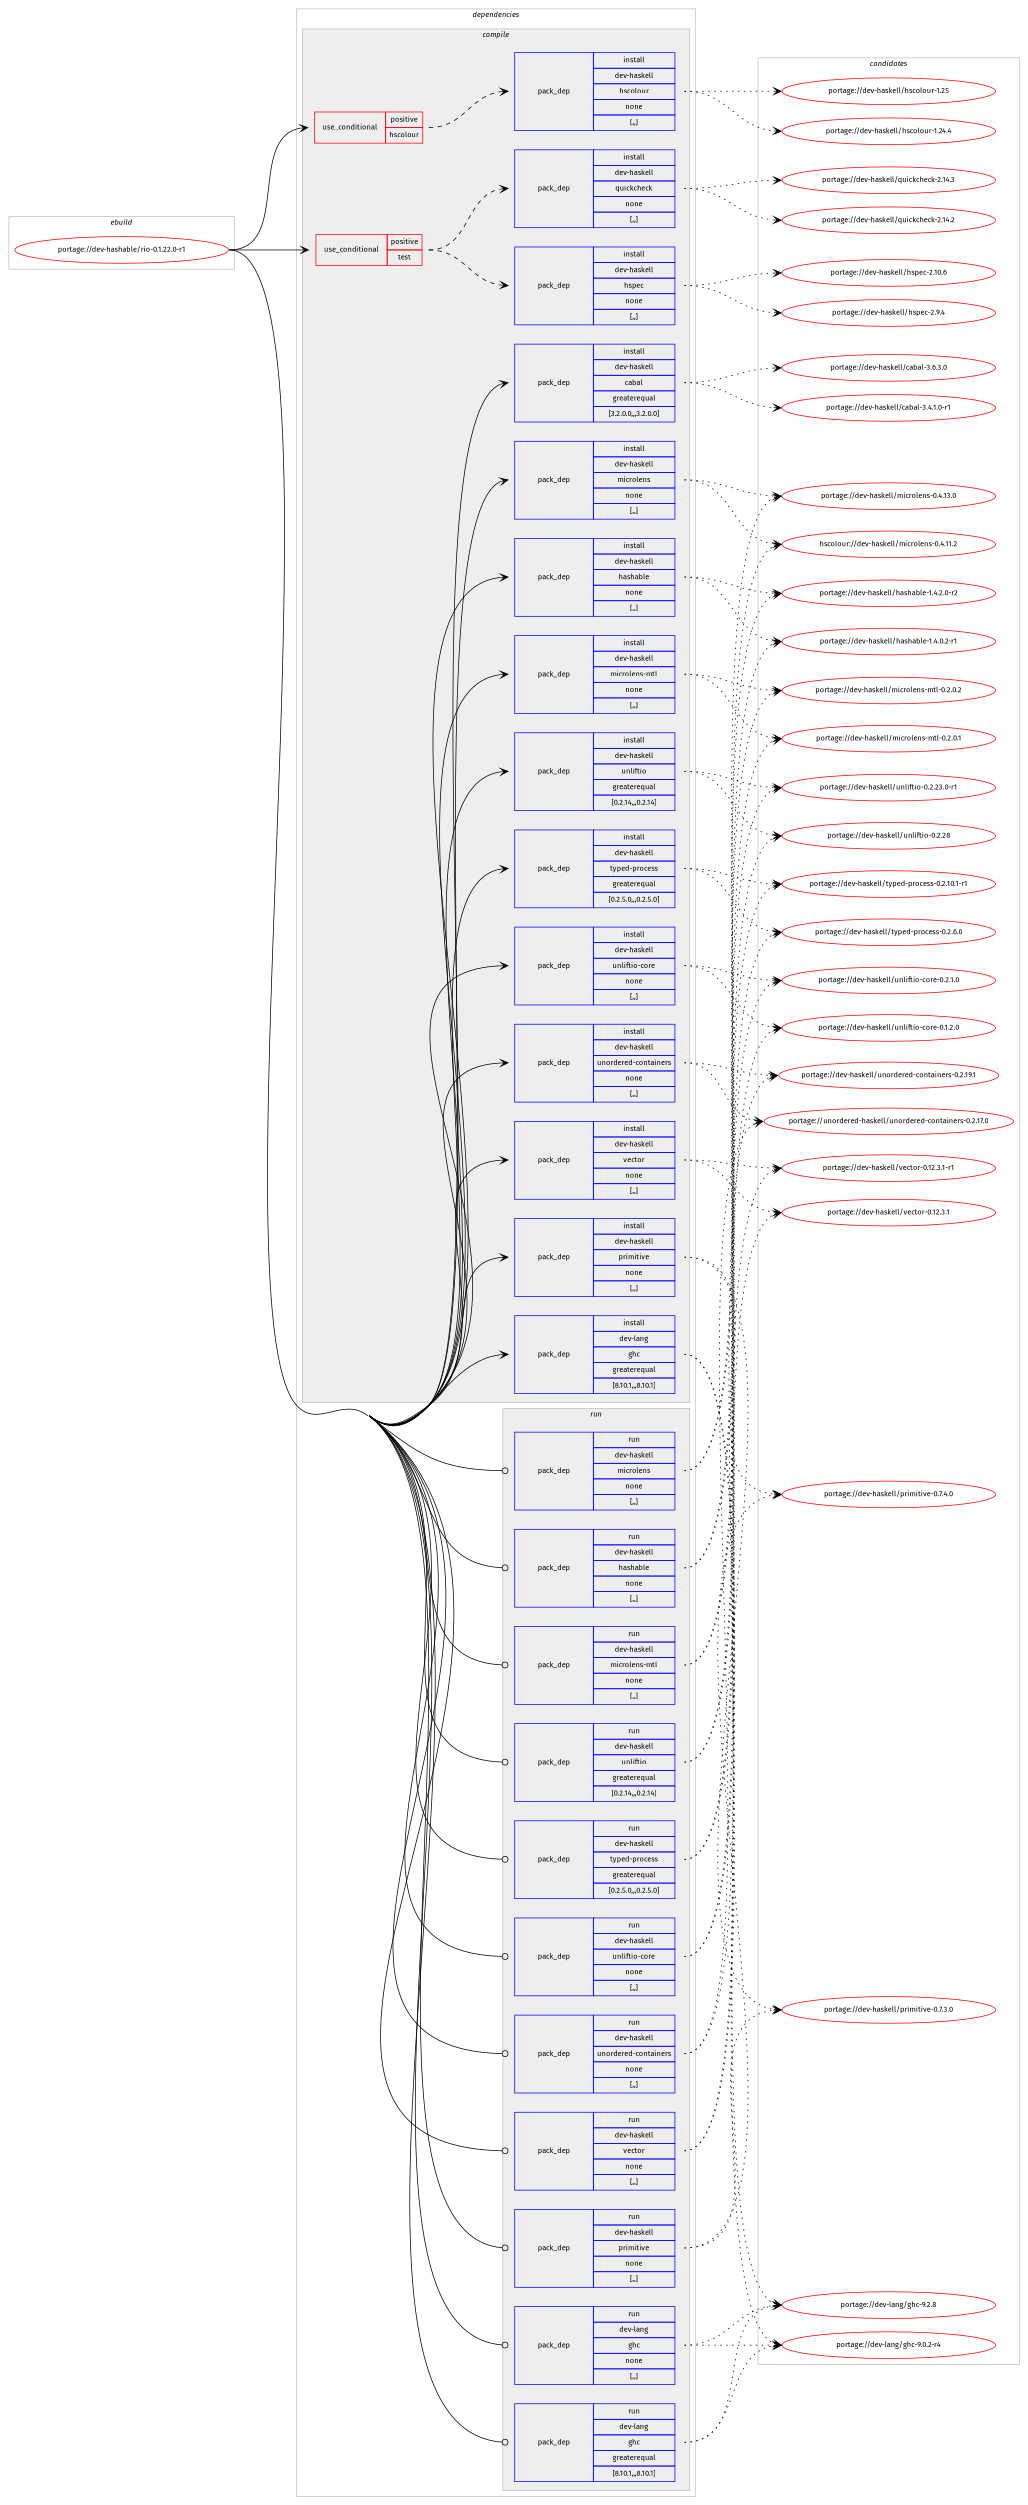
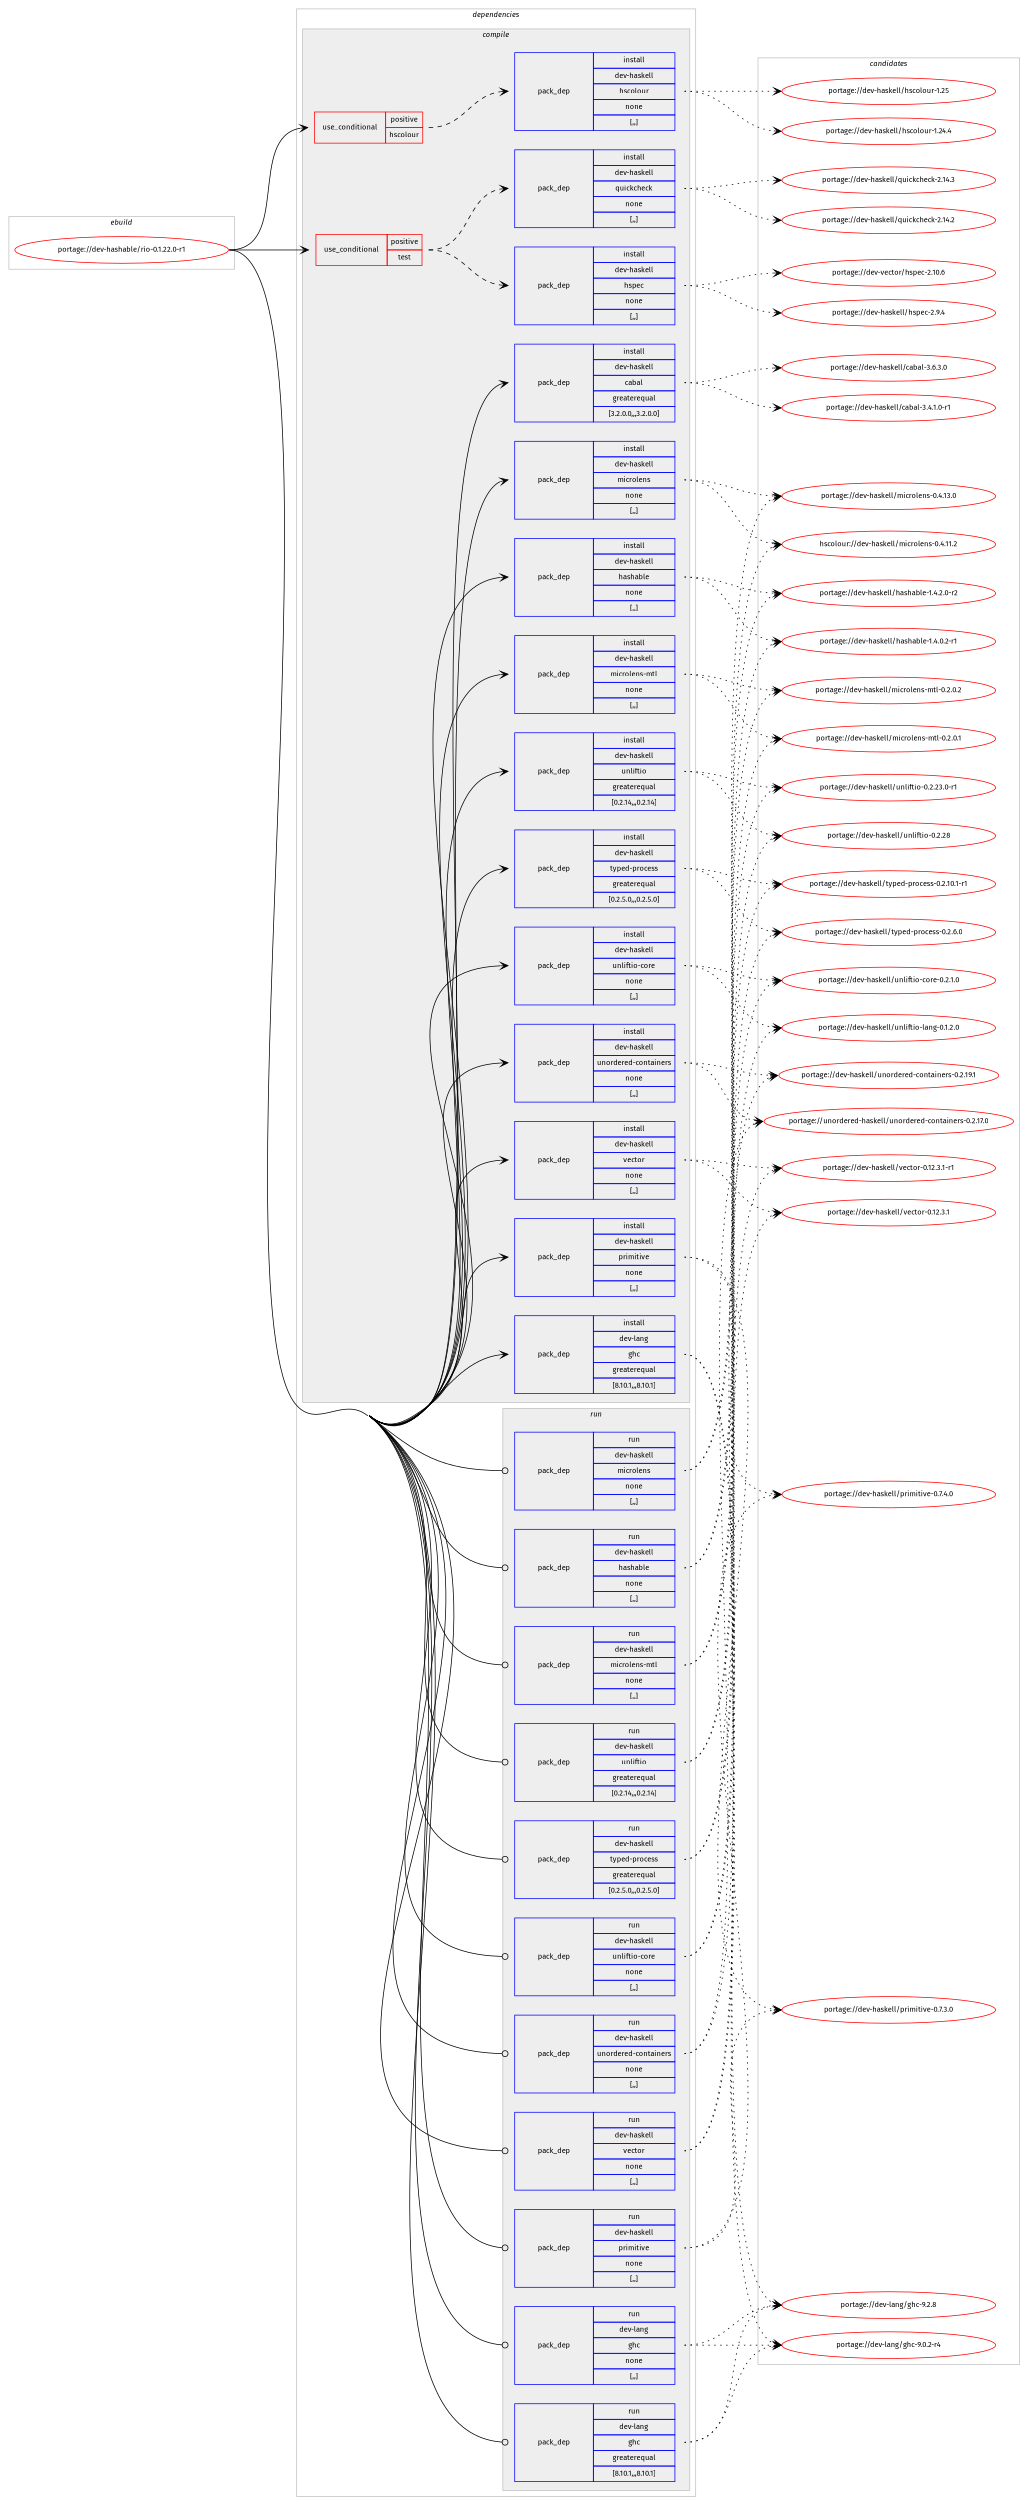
(889, 273) -> (889, 273)
(889, 1028) -> (889, 1028)
